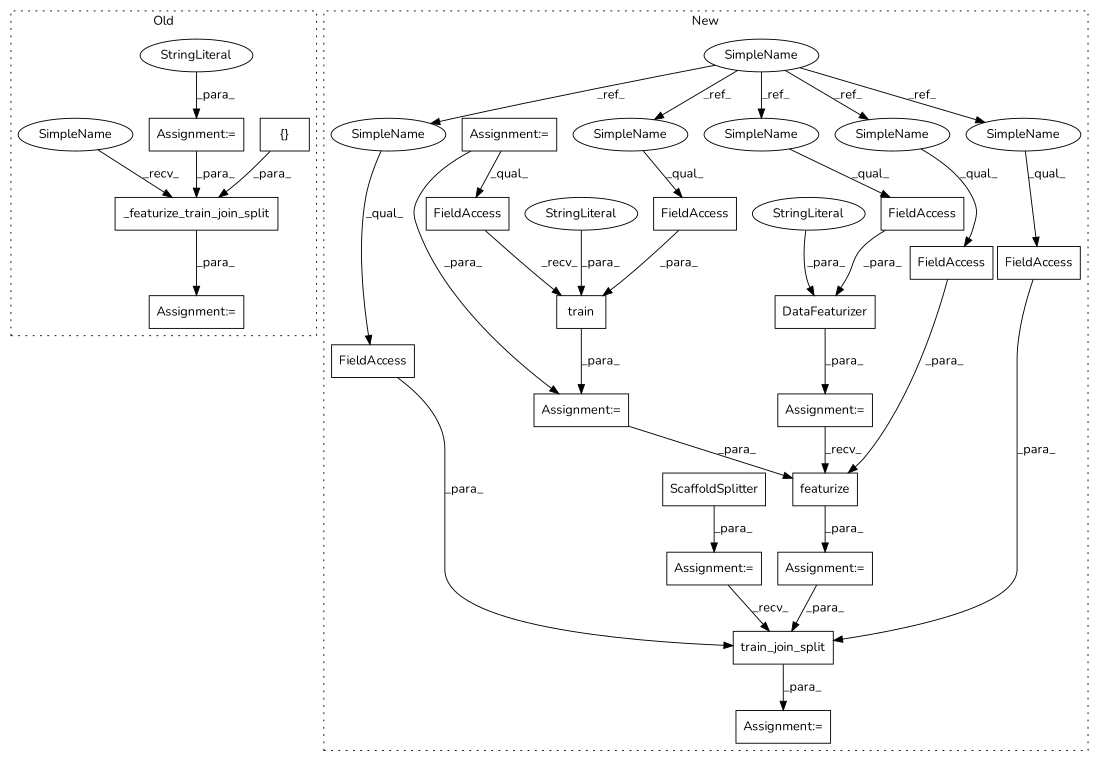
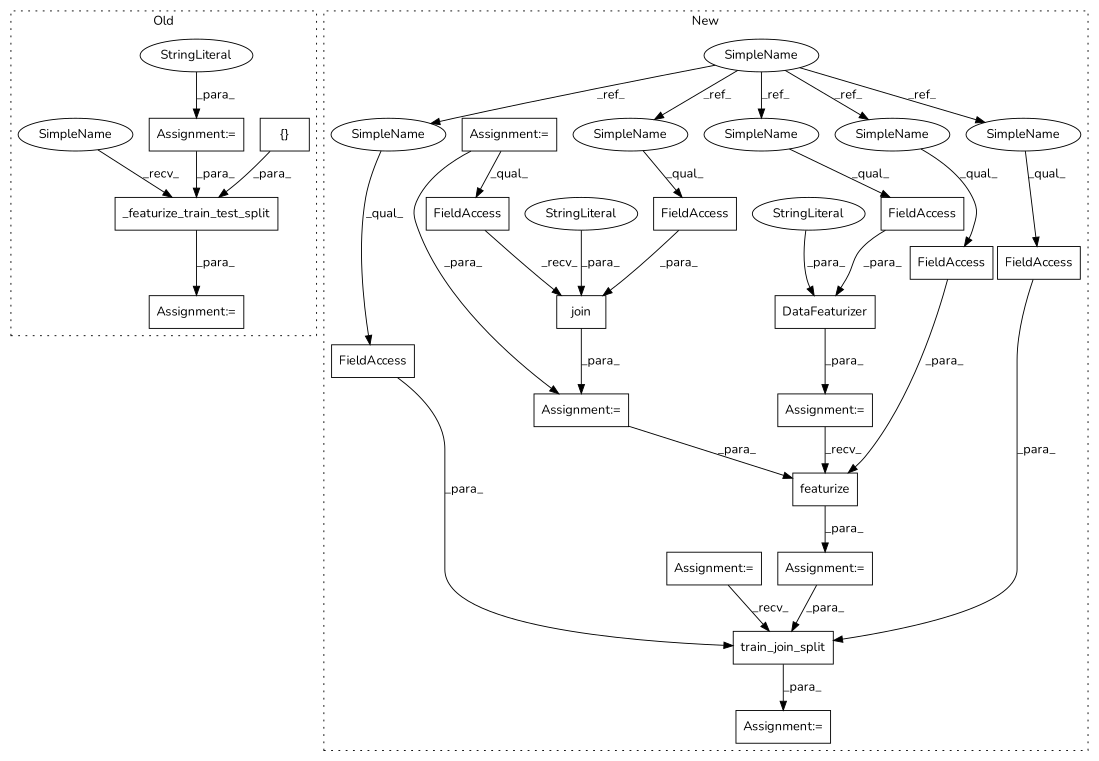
(196, 214) -> (196, 214)
(581, 312) -> (581, 312)
(714, 489) -> none
